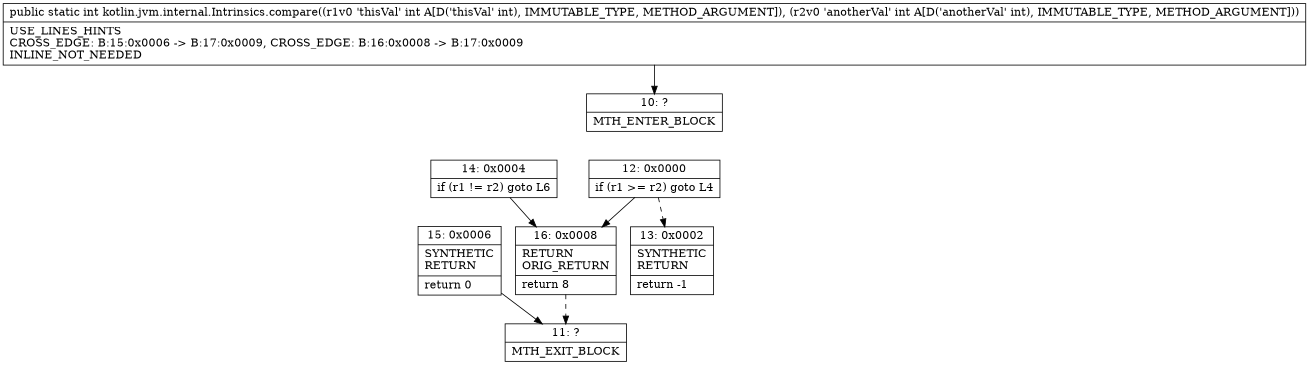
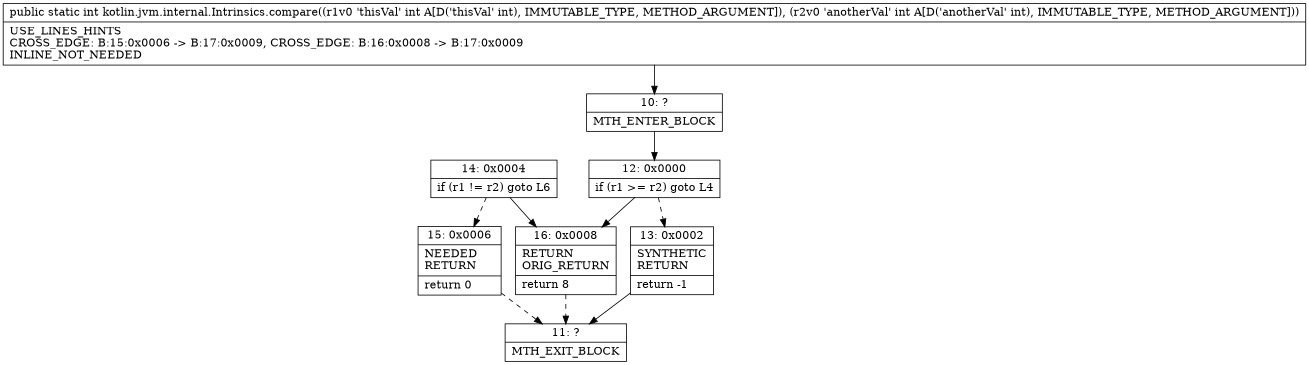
none -> (654, 142)
none -> (482, 208)
(460, 254) -> (451, 254)
(519, 306) -> (519, 306)
none -> (613, 306)
